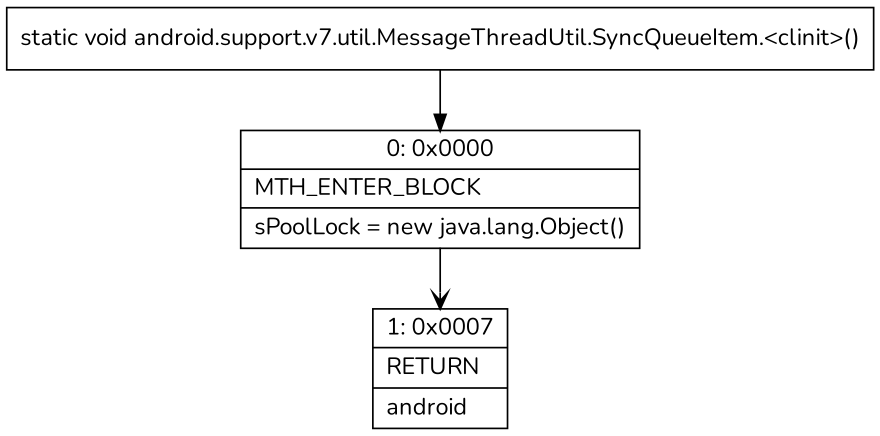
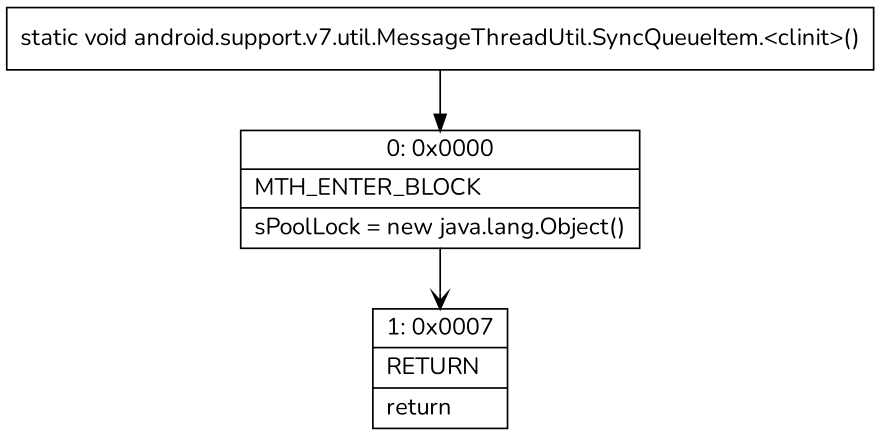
(428, 407) -> (420, 407)
